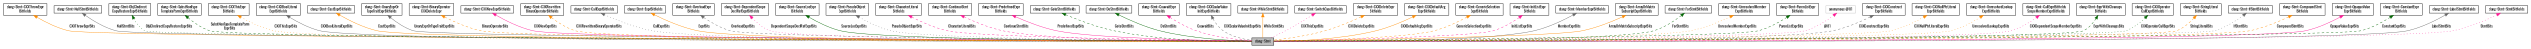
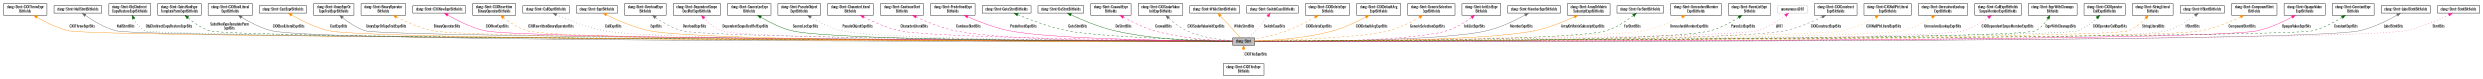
(431, 9) -> (383, 9)
(1312, 27) -> (1274, 27)
(745, 40) -> (1244, 56)
